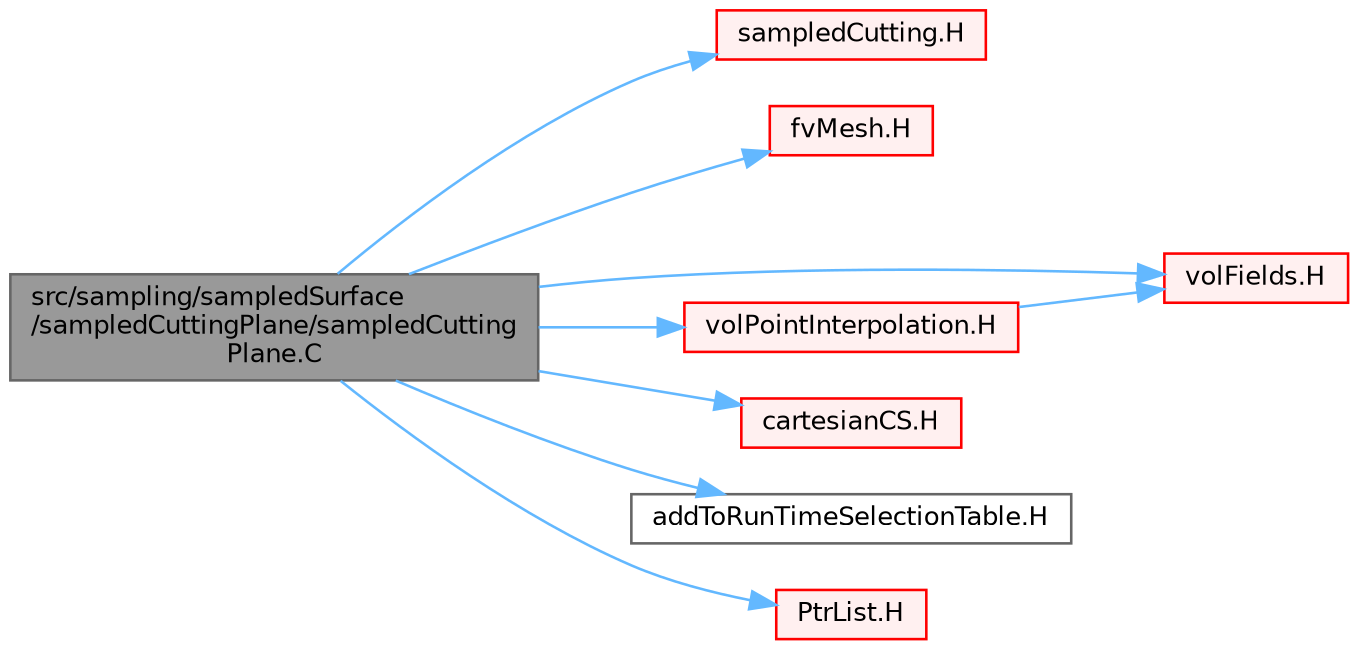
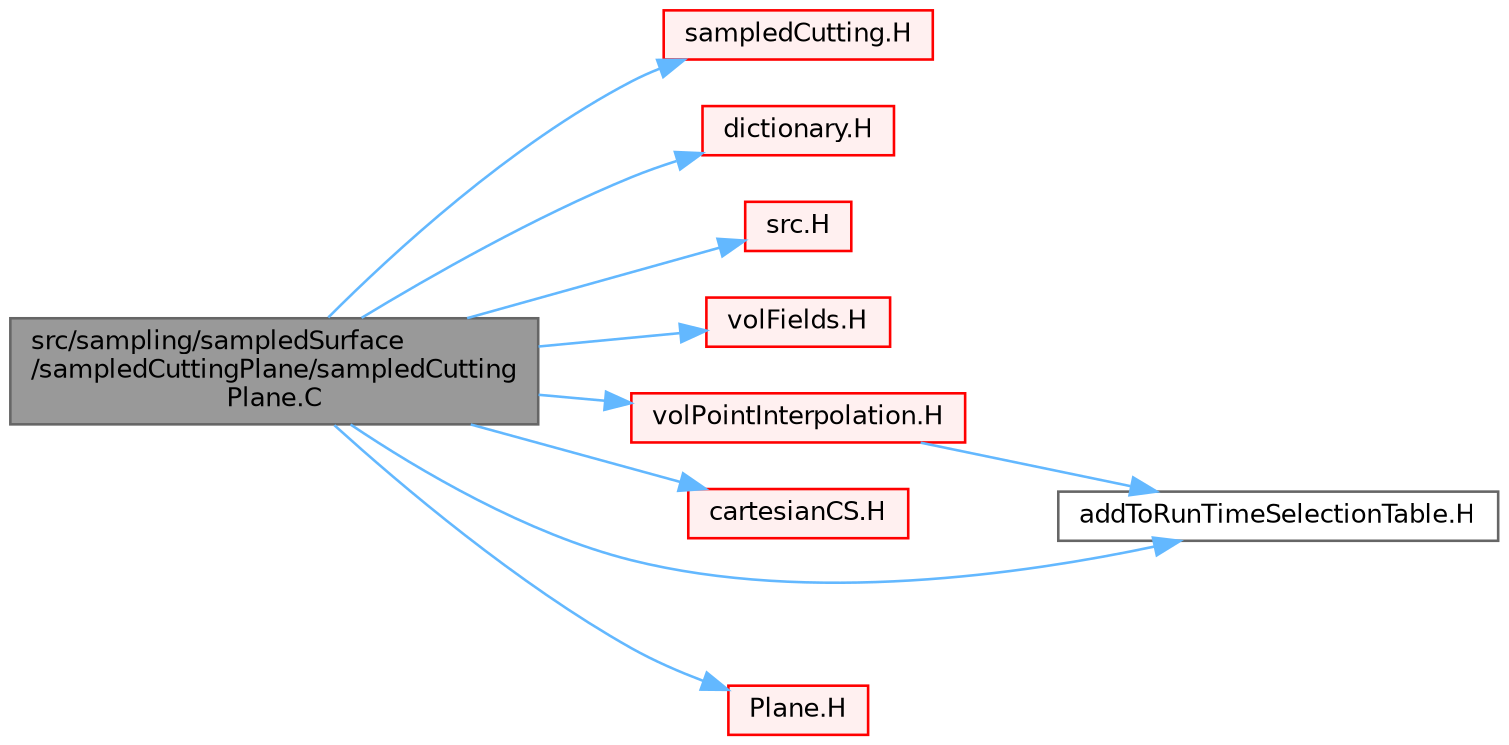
none -> (798, 131)
(851, 131) -> (798, 226)
(1078, 300) -> (1026, 464)
(851, 615) -> (798, 710)
